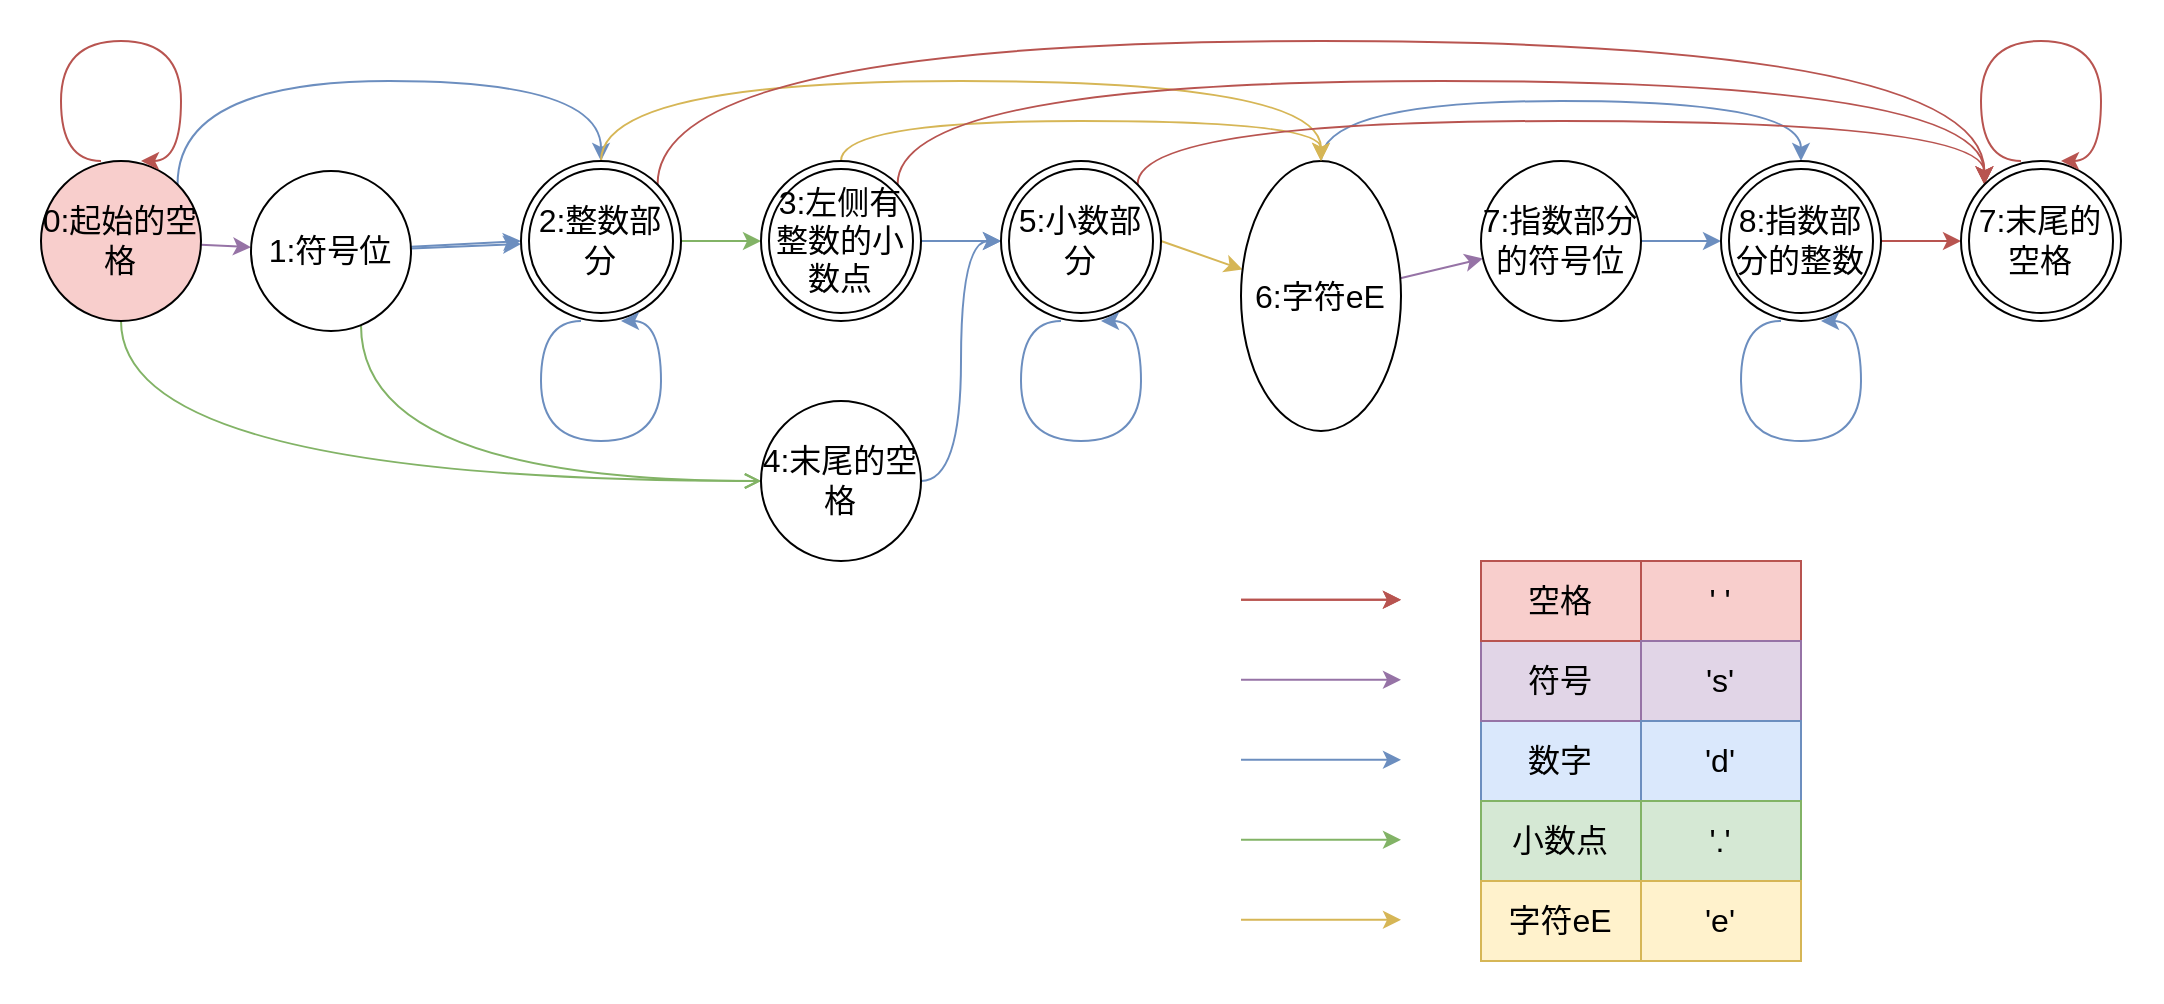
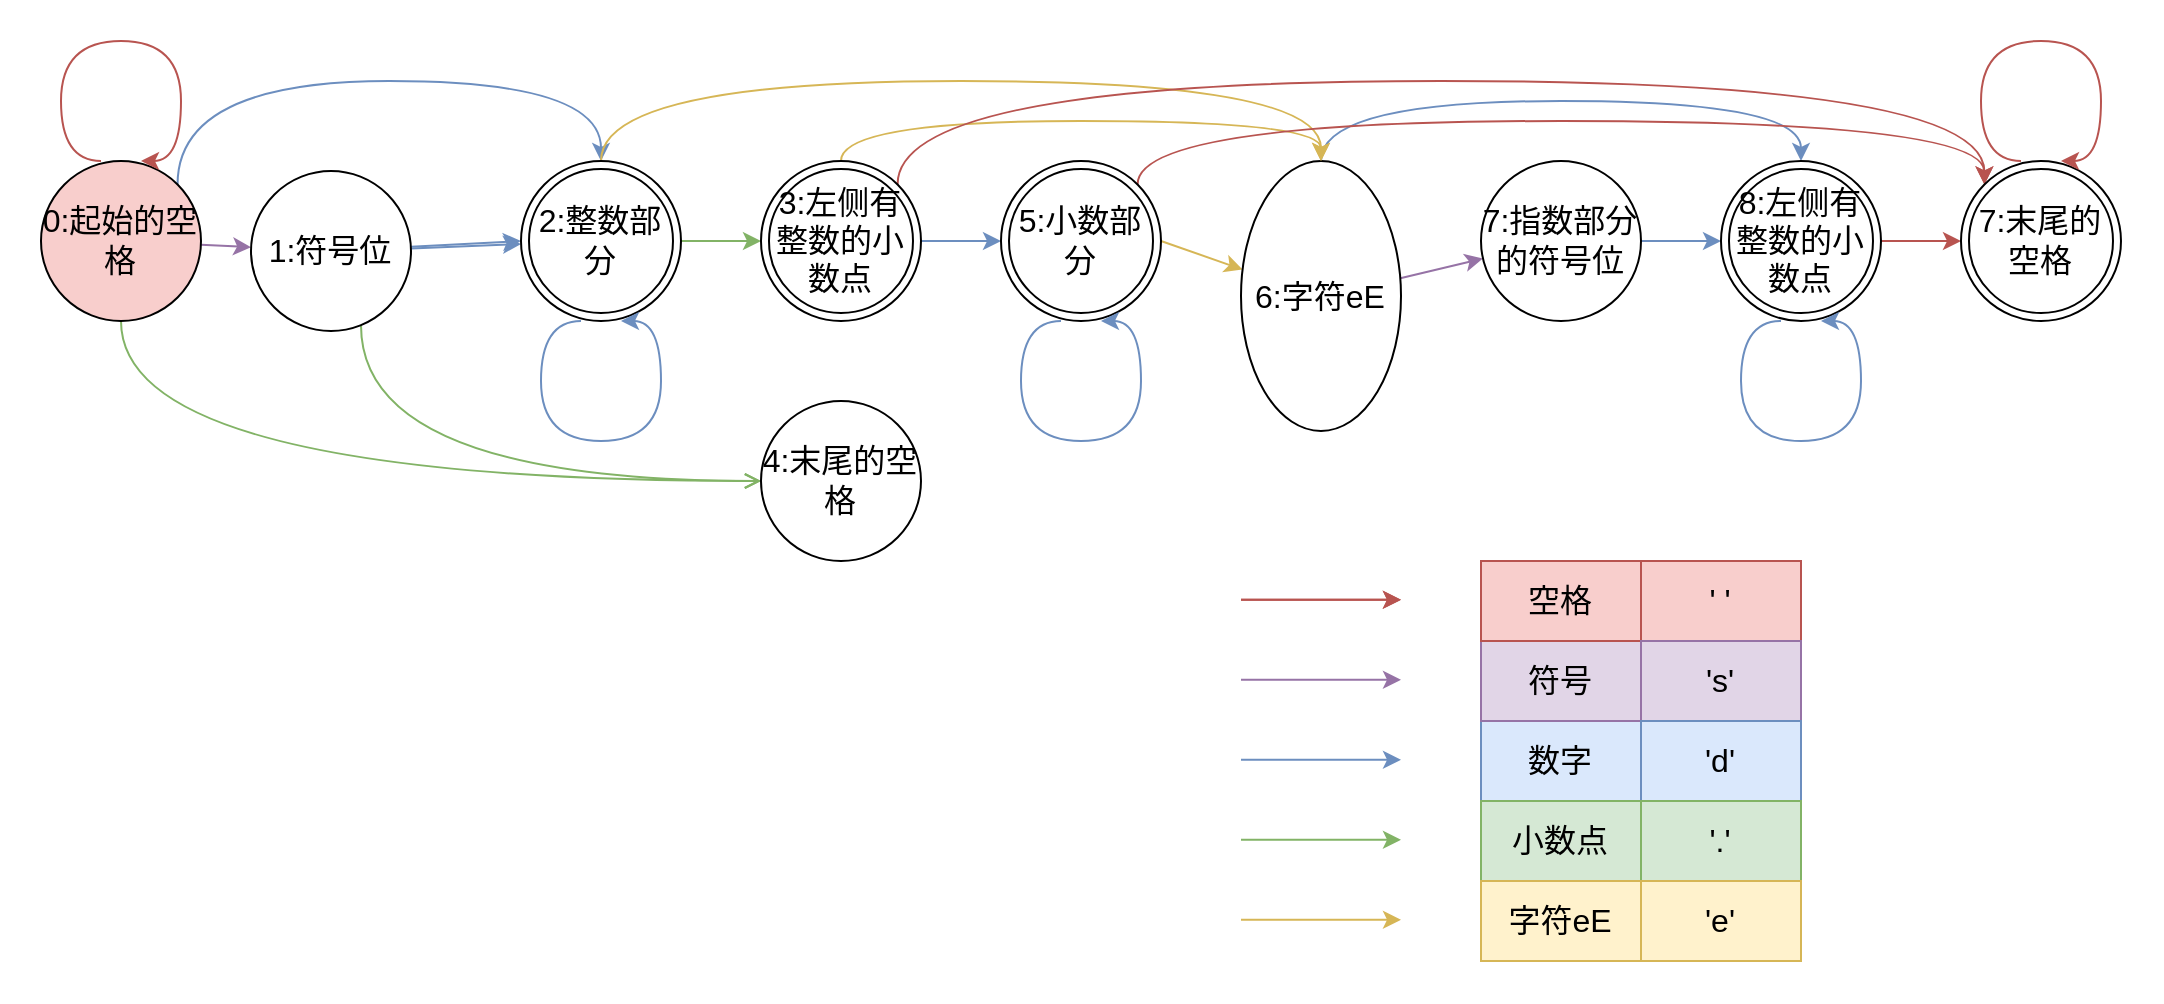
(1396, 42) -> none
(1801, 241) -> (1801, 241)
(961, 368) -> none
